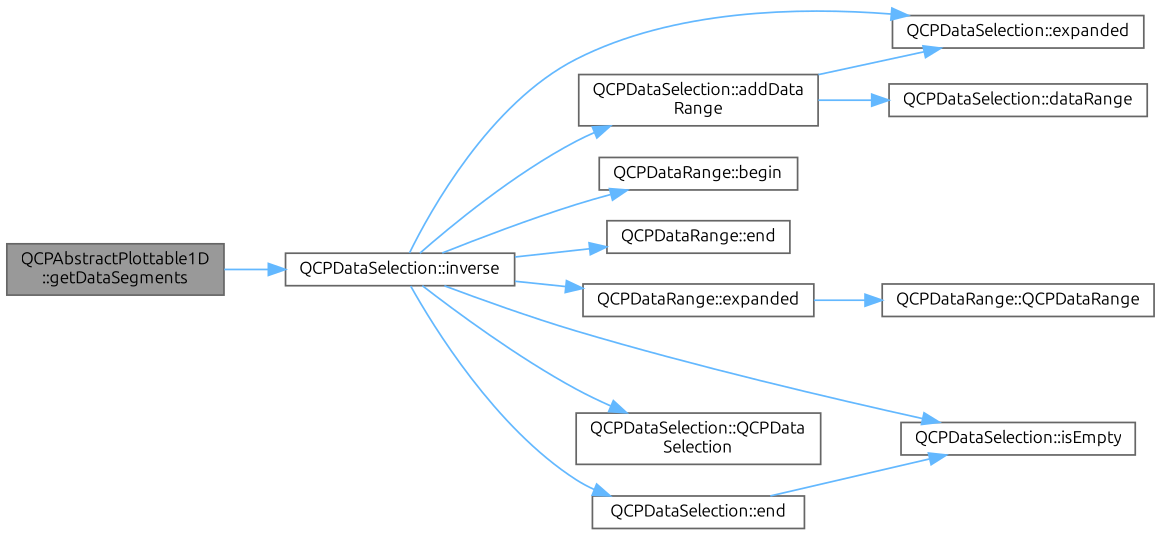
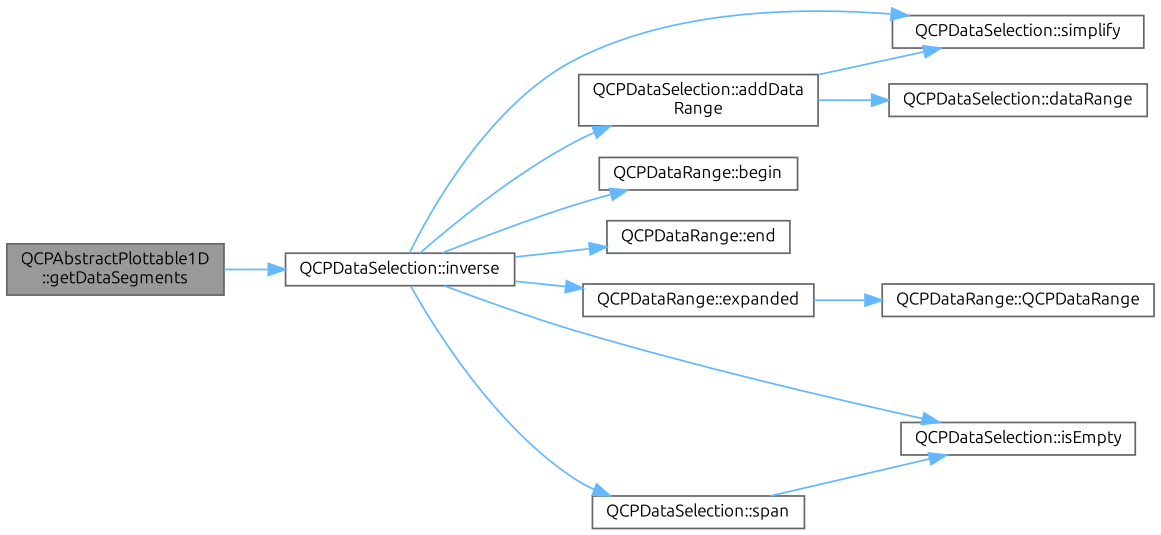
(1018, 32) -> (1018, 32)
(698, 439) -> none
(698, 512) -> (698, 512)
